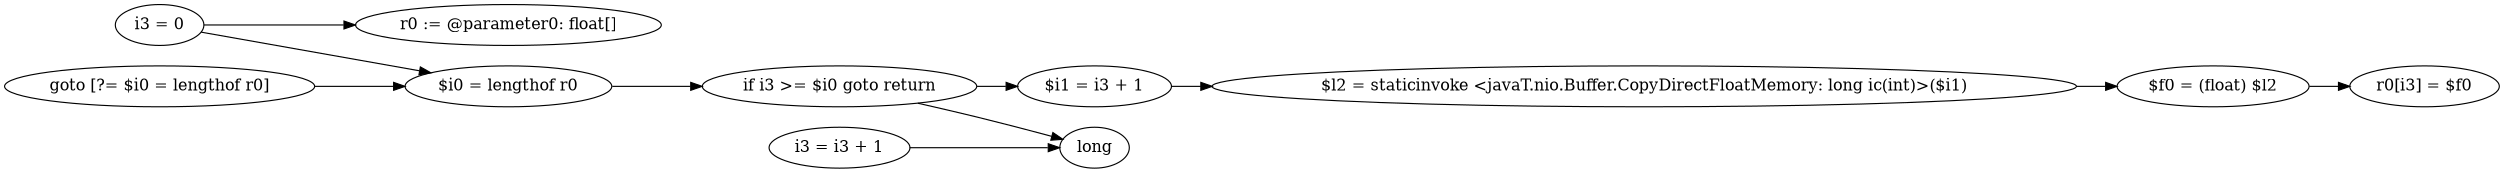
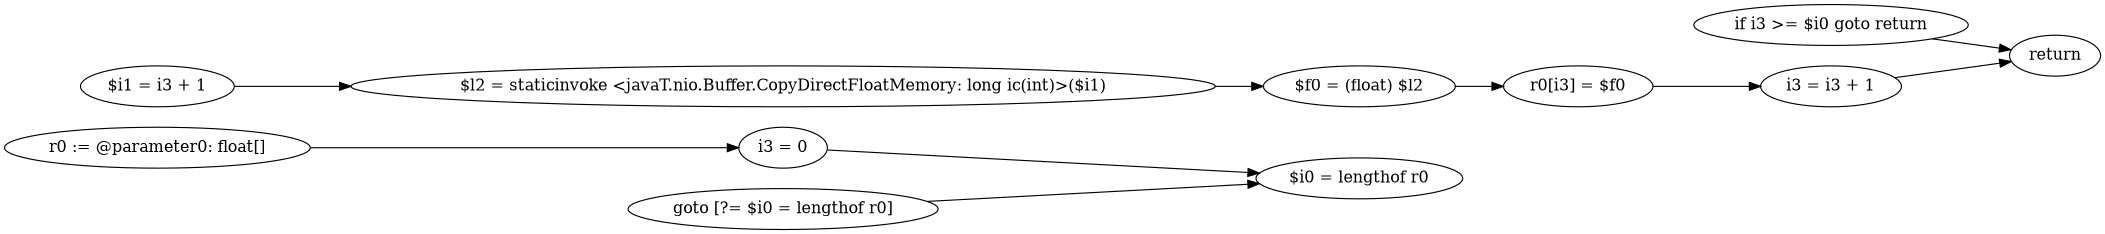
(274, 25) -> (519, 148)
(651, 86) -> none
(991, 86) -> none
none -> (1701, 86)
(1095, 148) -> (2055, 56)
